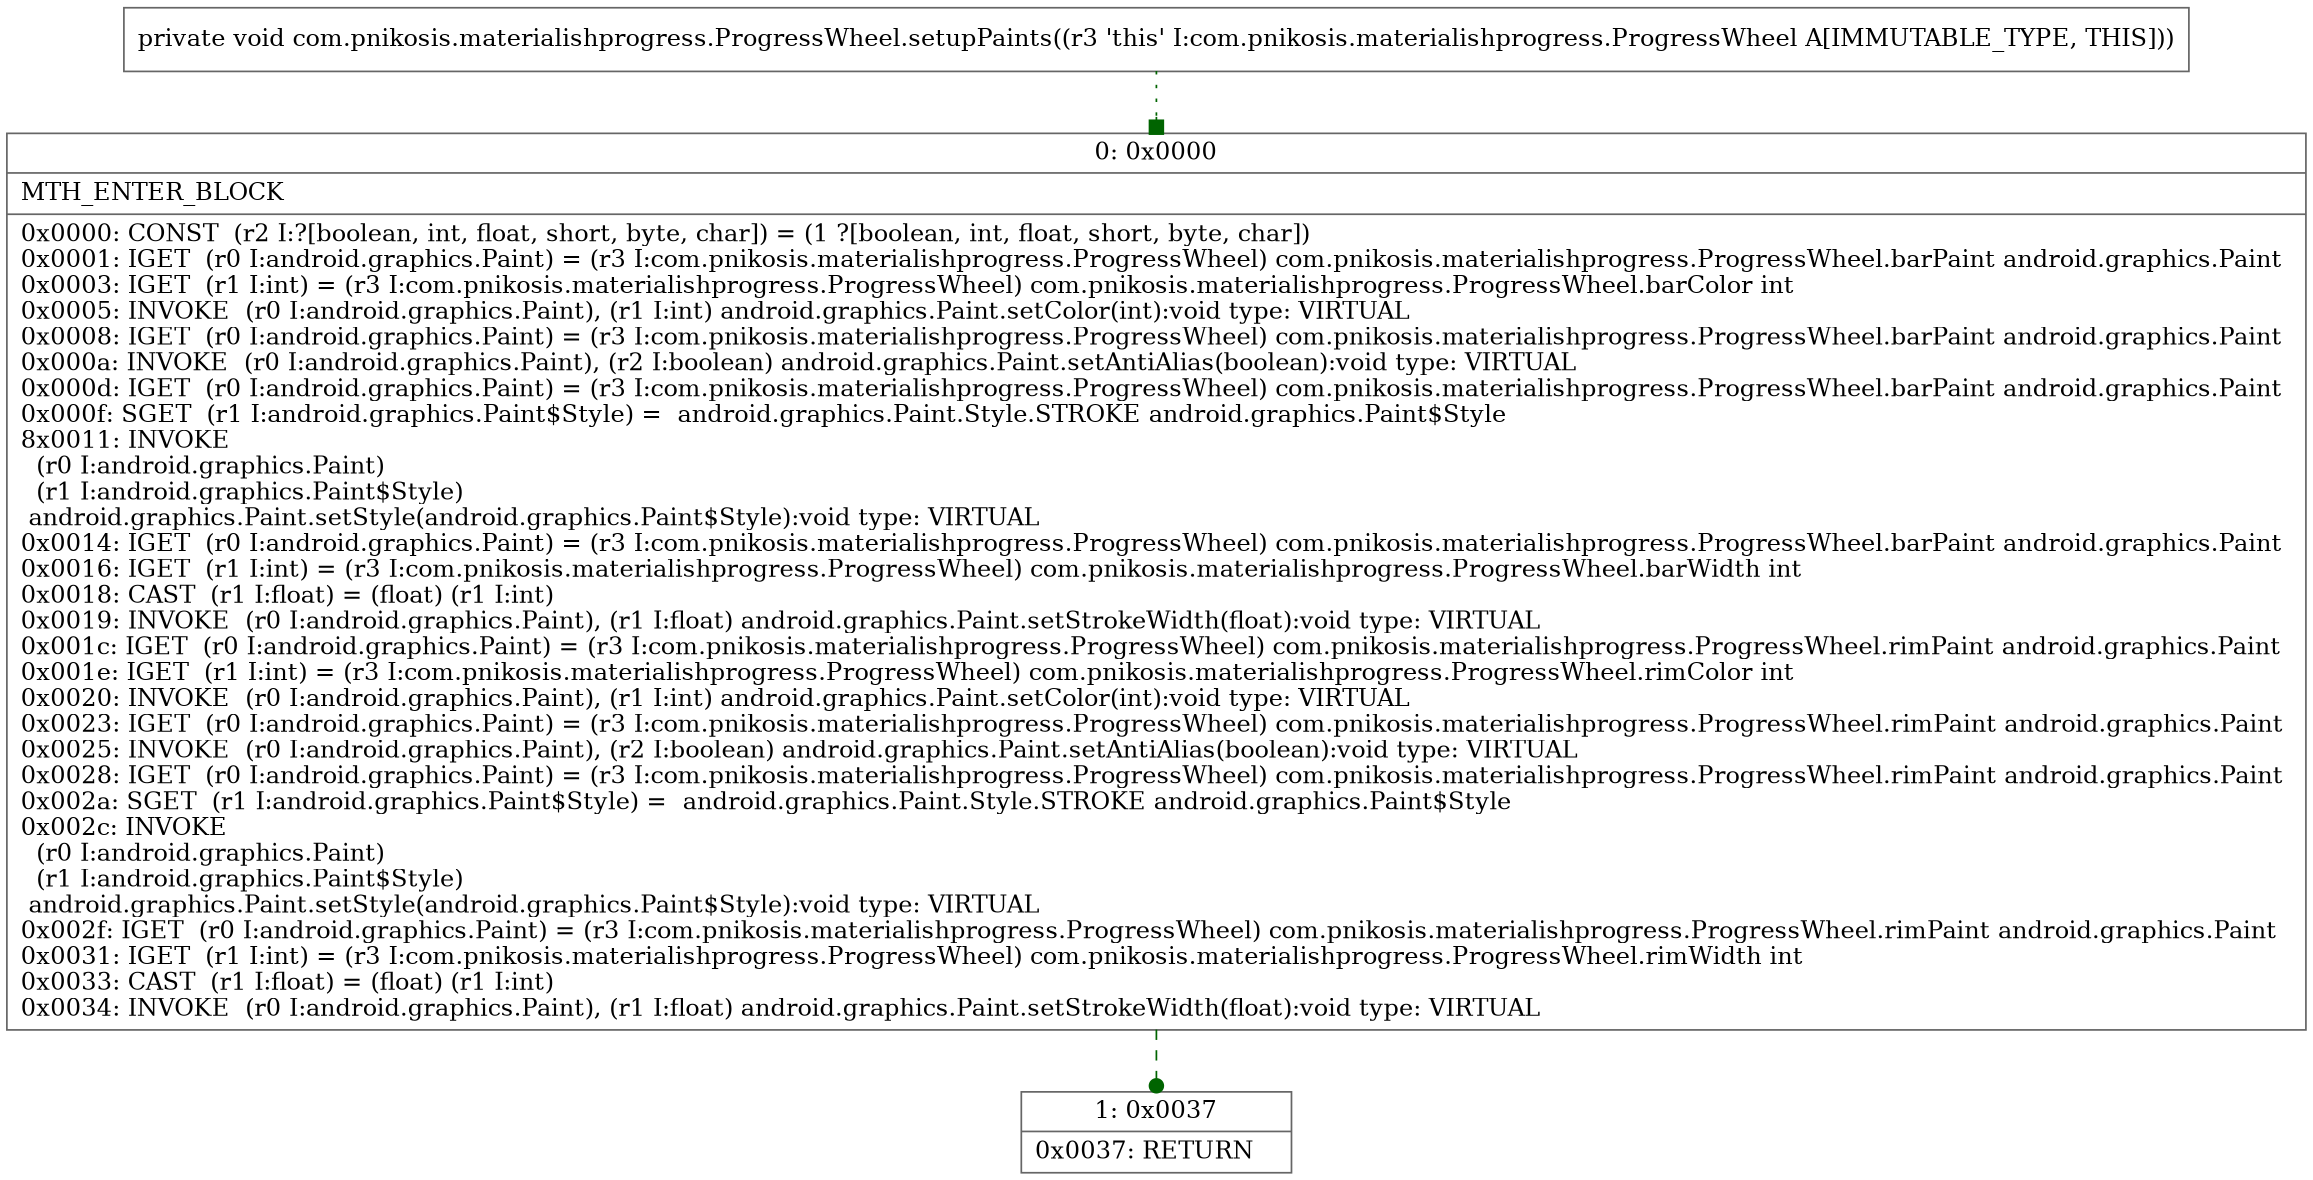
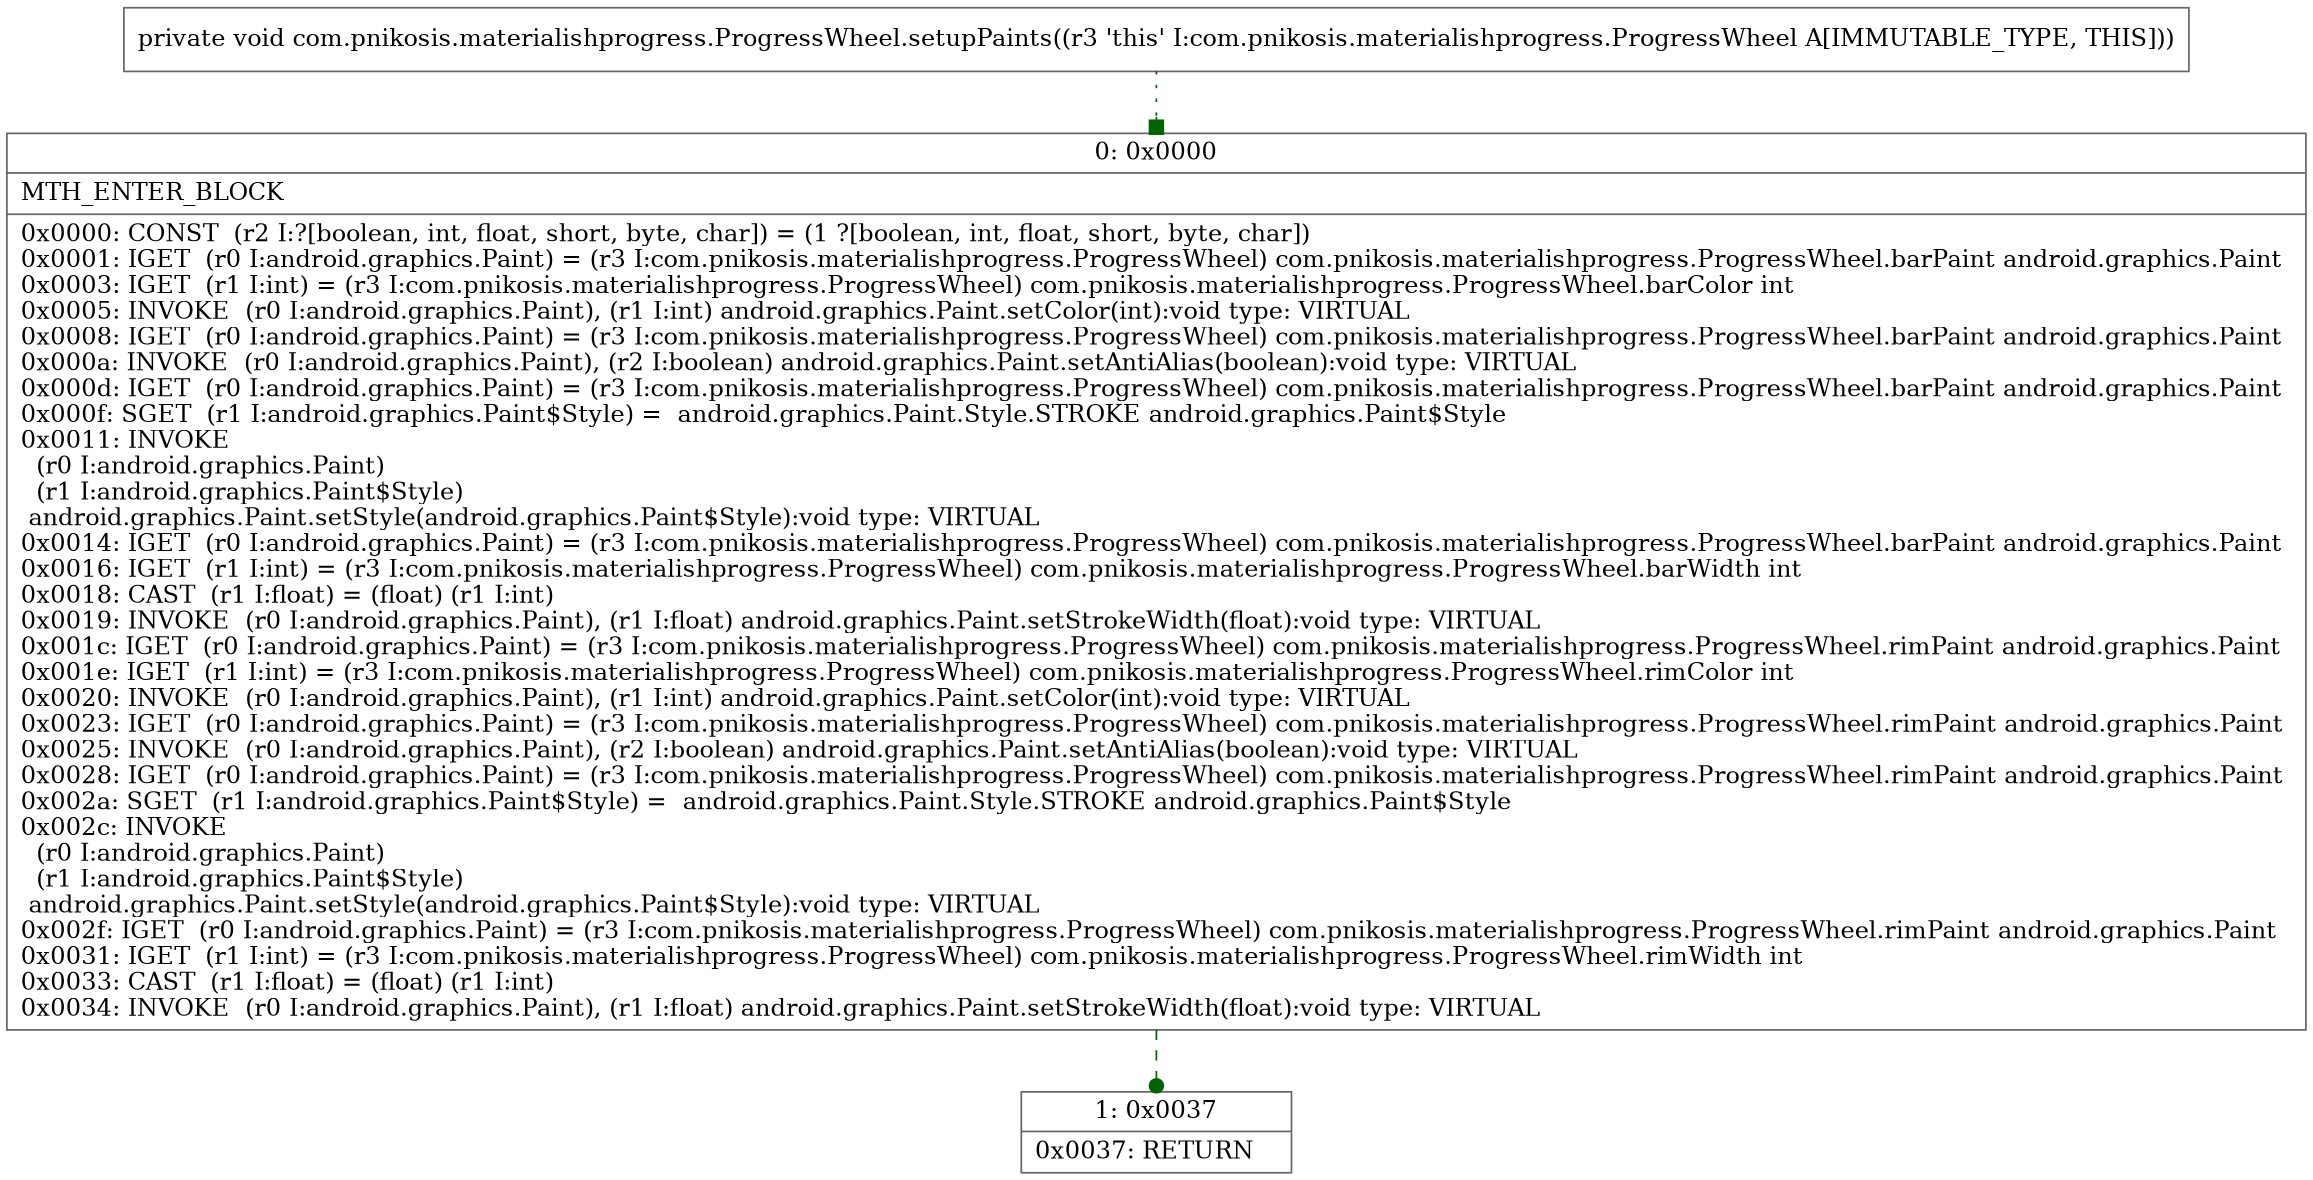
(133, 441) -> (133, 441)
